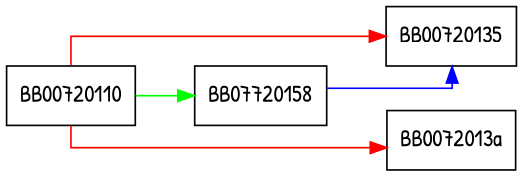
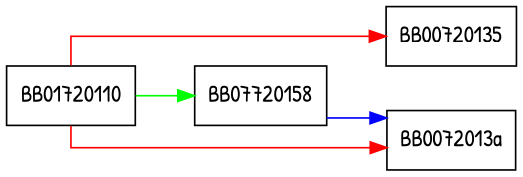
(392, 88) -> (348, 118)
(71, 96) -> (71, 96)
